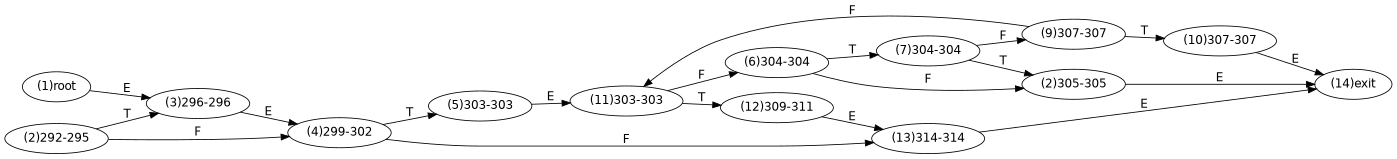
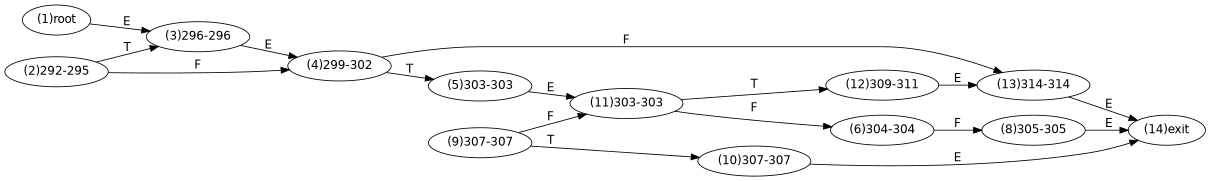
(928, 51) -> none
(1074, 84) -> (1033, 130)
